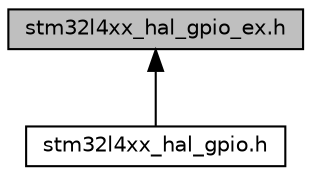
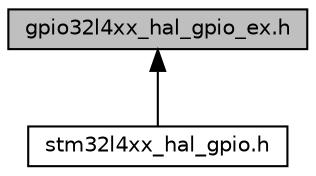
(156, 29) -> (158, 29)
